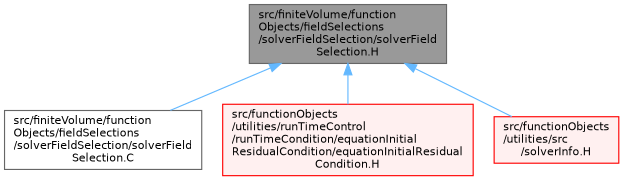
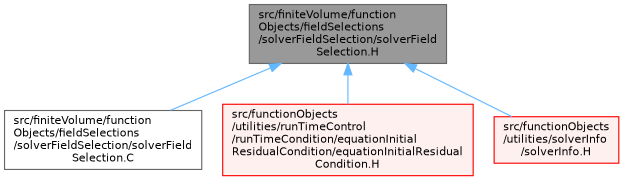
(556, 140) -> (556, 140)
